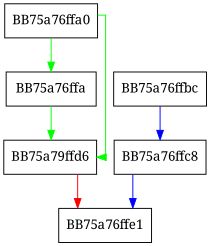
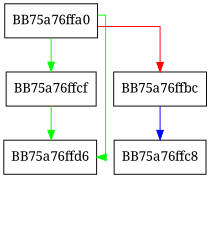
none -> (147, 27)
(51, 89) -> (51, 89)
(50, 157) -> (50, 157)
(105, 225) -> none
